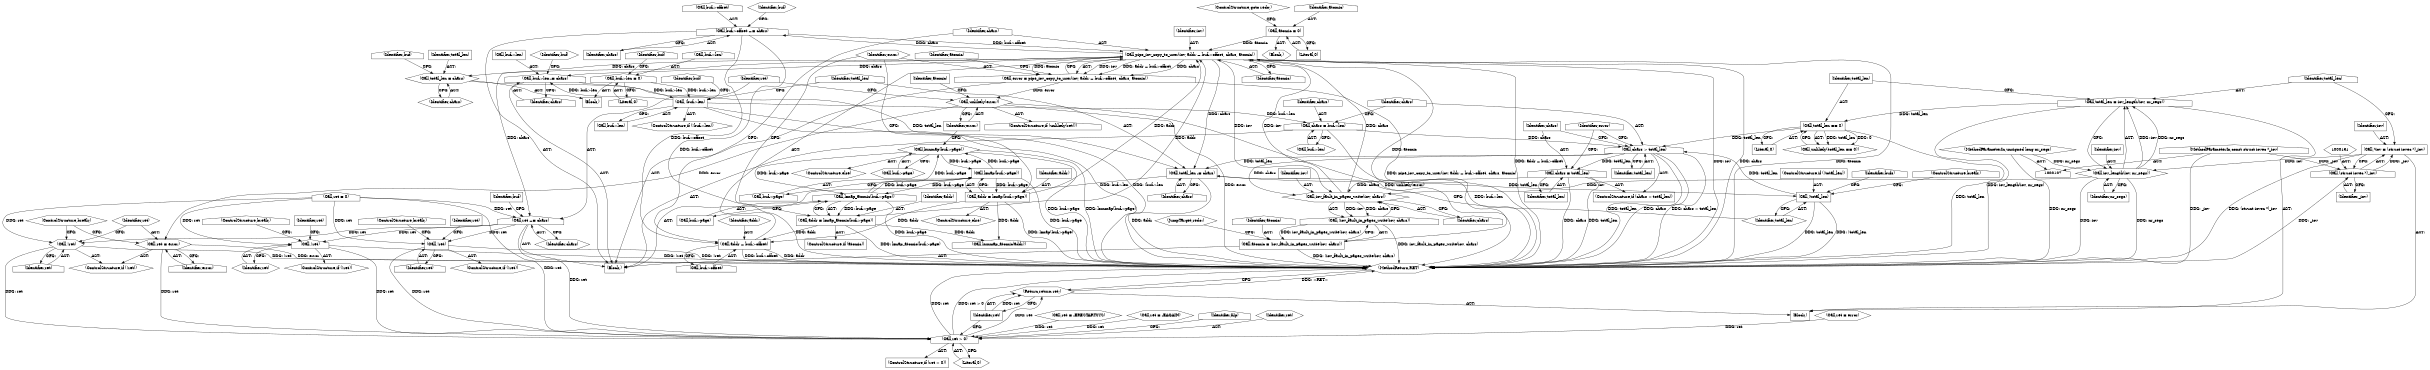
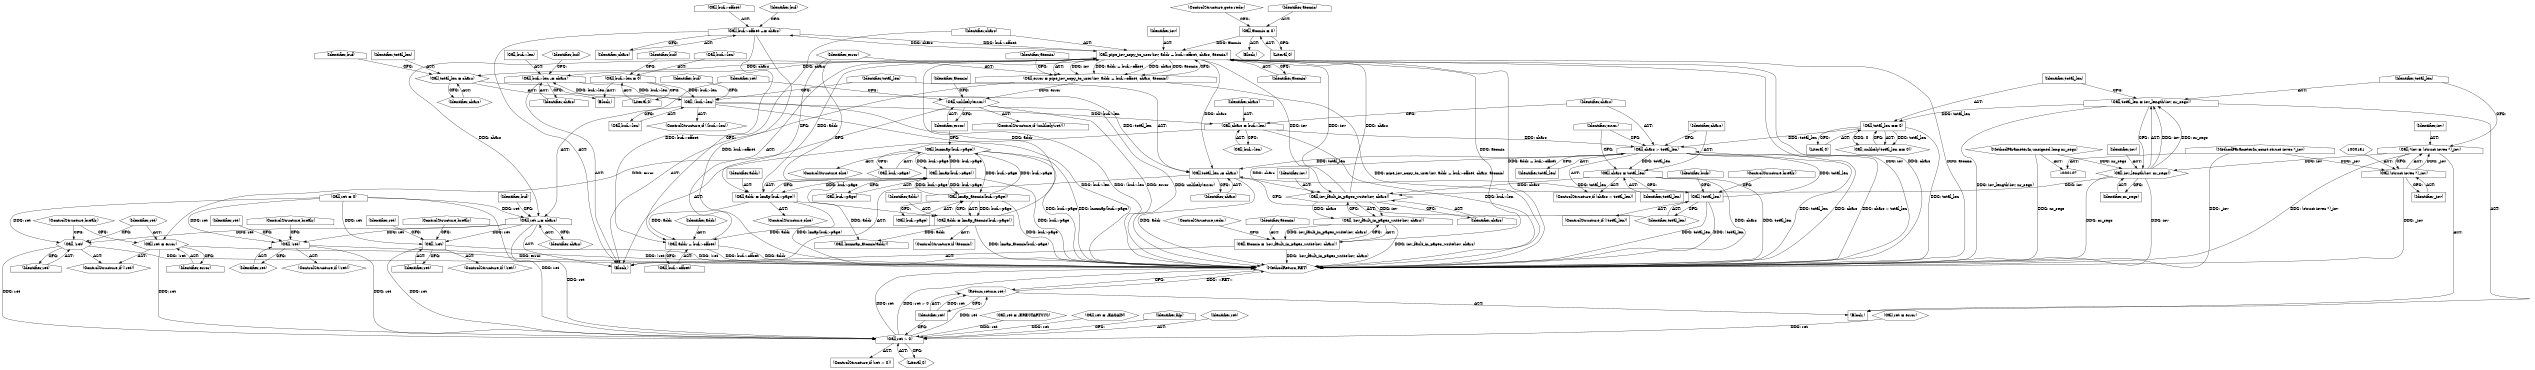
(2394, 150) -> (2430, 150)
(1814, 184) -> (1653, 208)
(1186, 221) -> (1202, 221)
